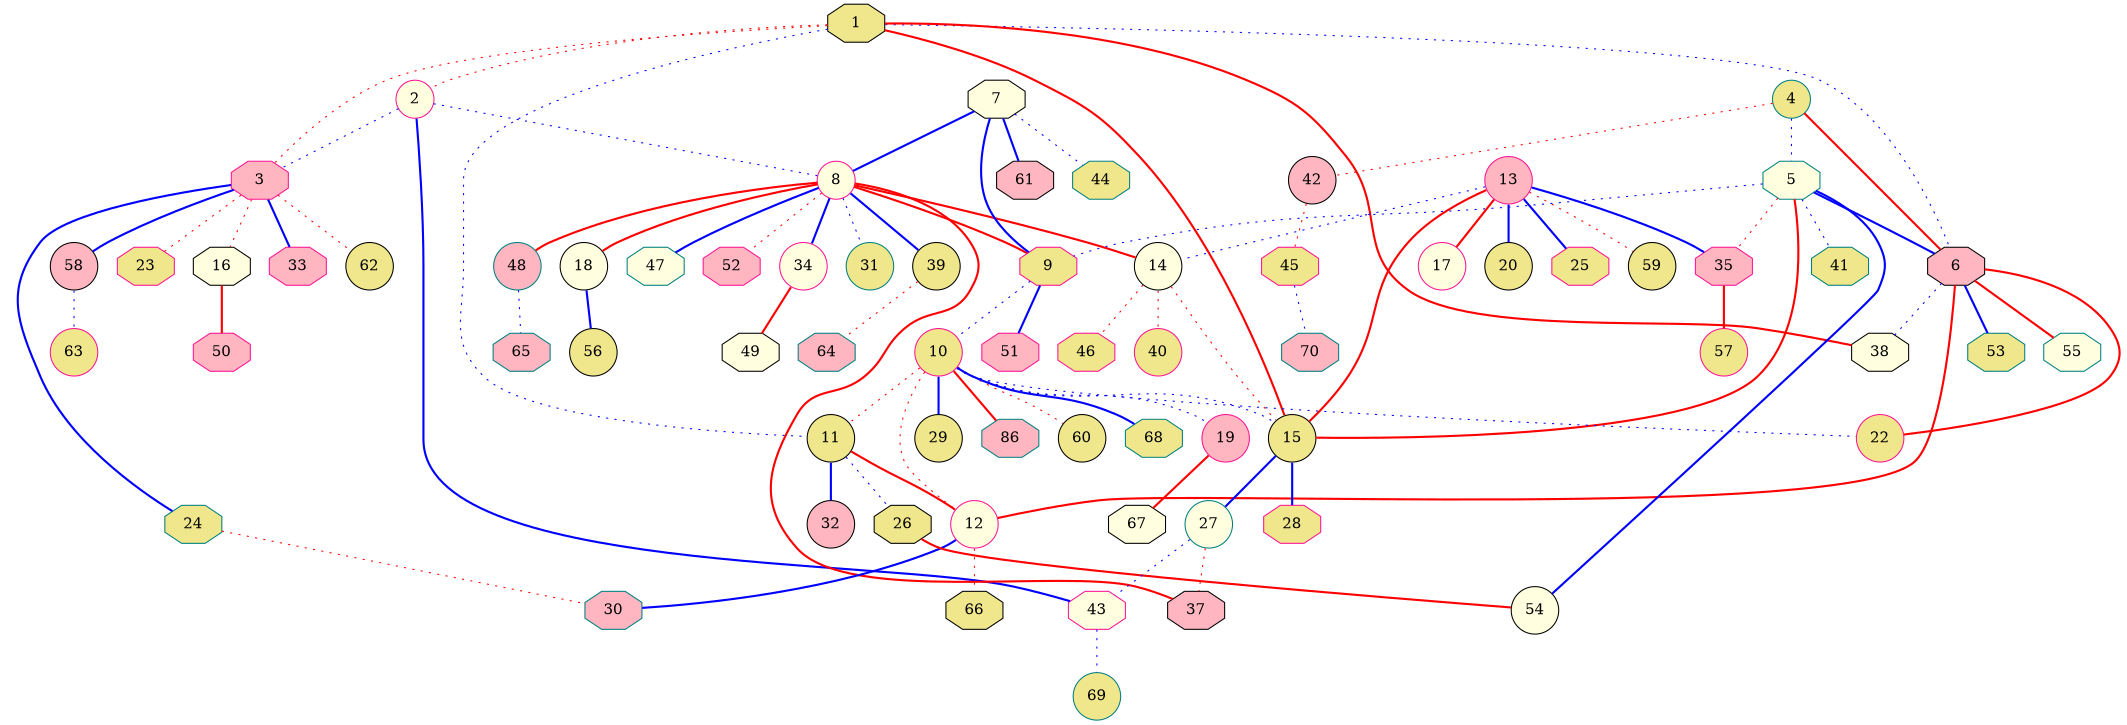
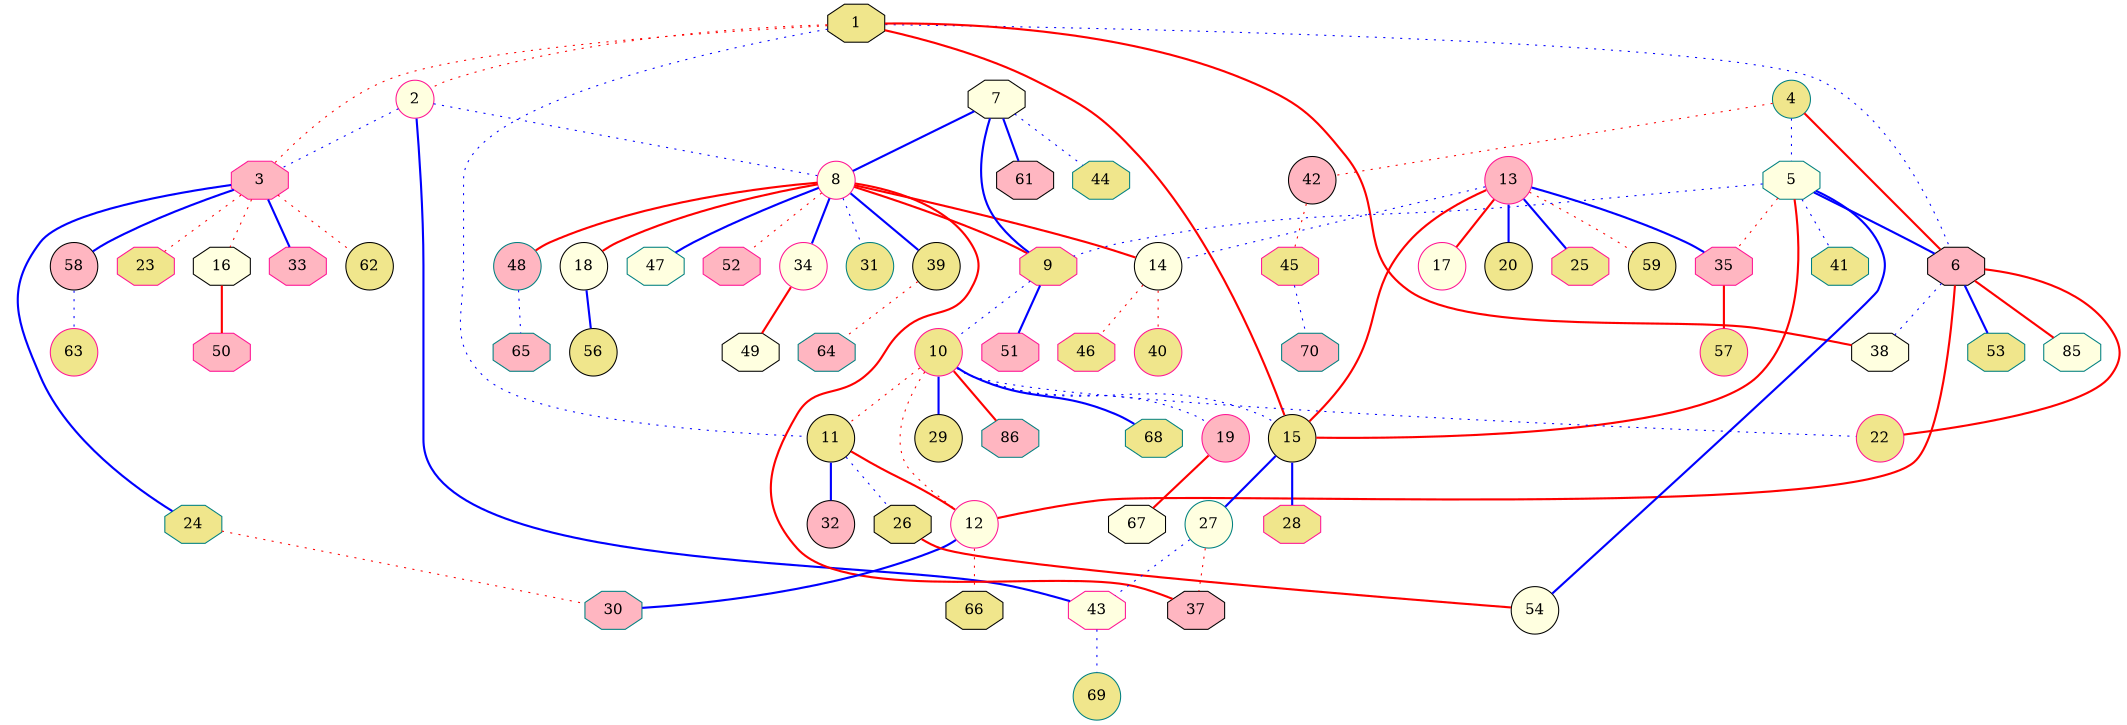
(2072, 352) -> (2072, 352)
(1221, 355) -> none
(1082, 438) -> none
